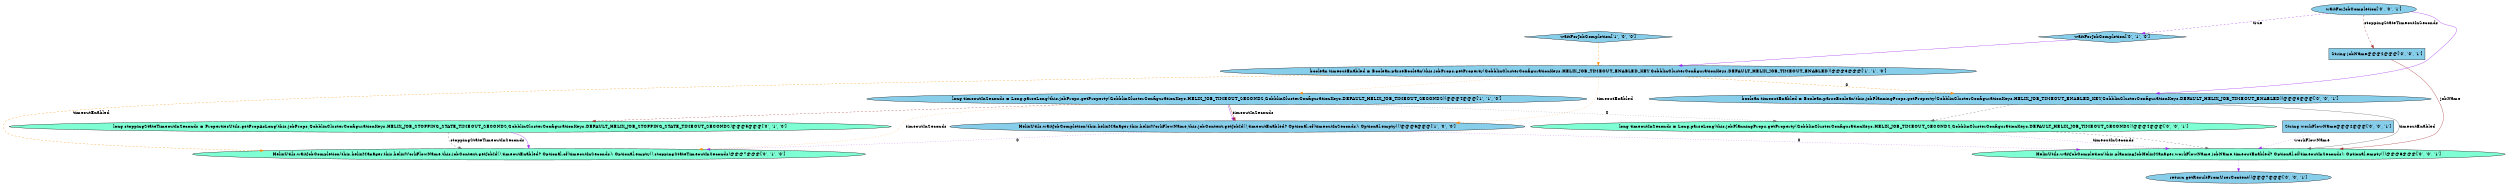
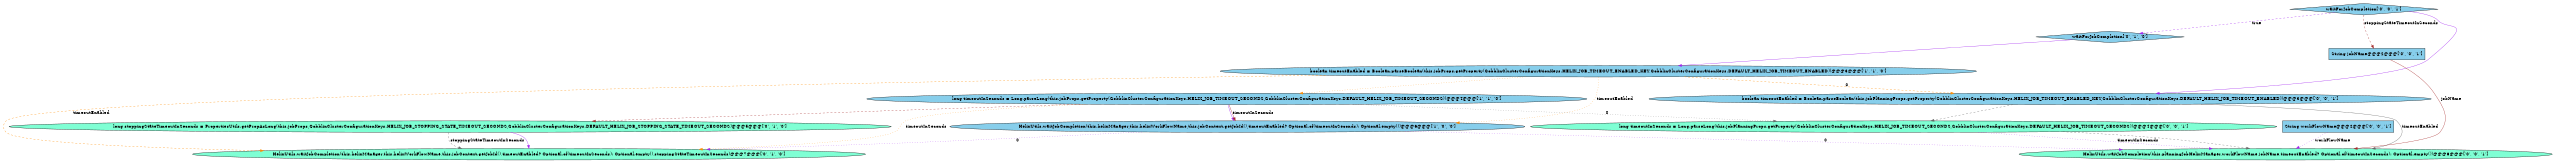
(2364, 9) -> (2364, 9)
(1598, 37) -> none
(2239, 177) -> none
